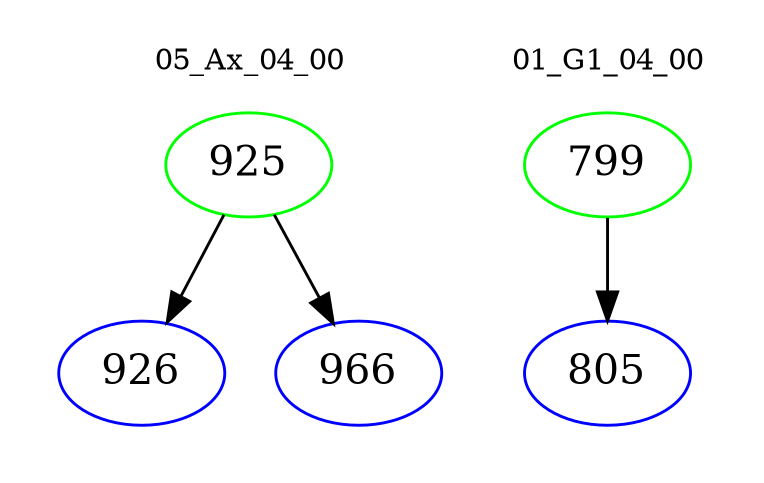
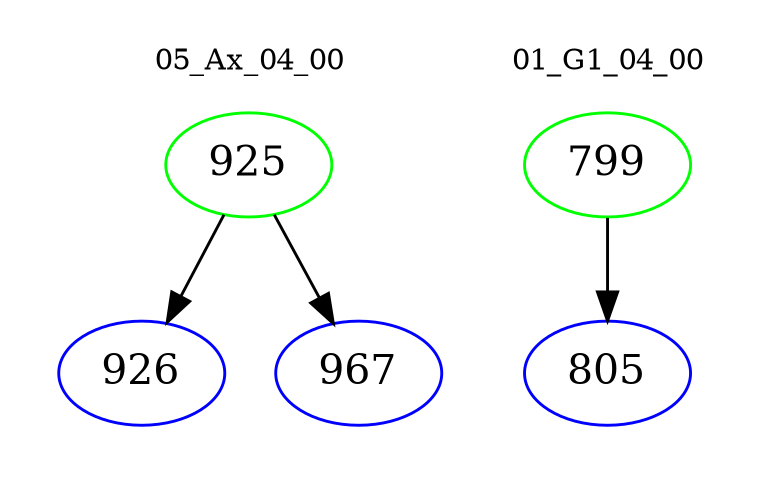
(359, 373) -> (359, 373)
